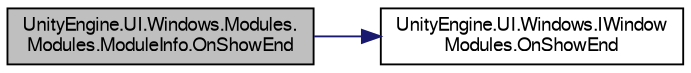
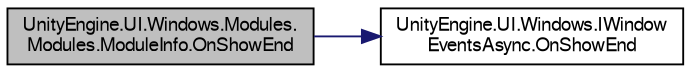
(532, 36) -> (532, 36)
